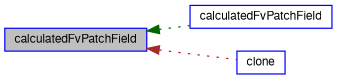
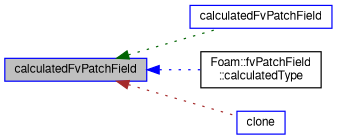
none -> (261, 70)
